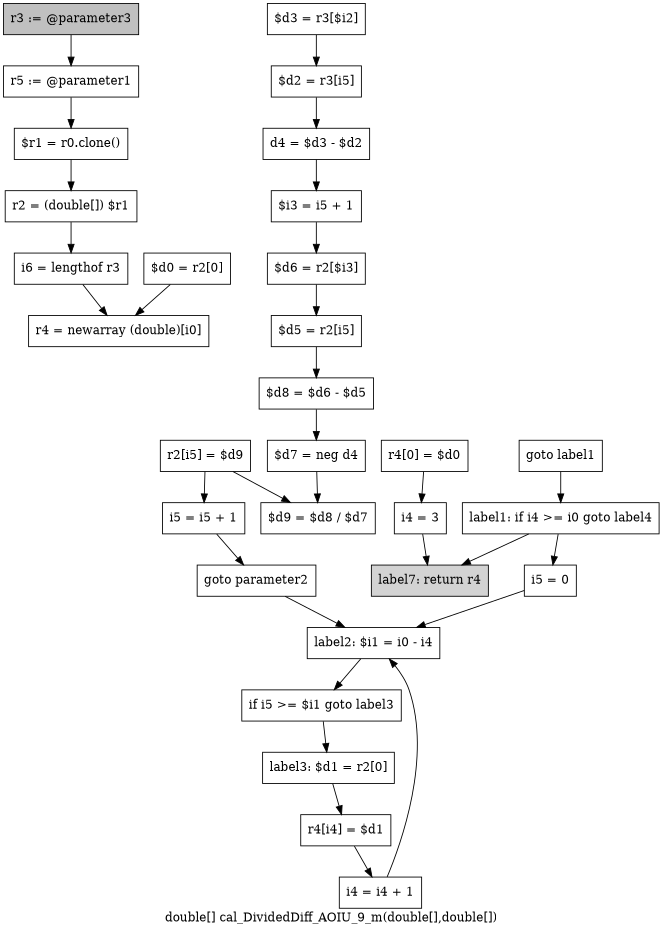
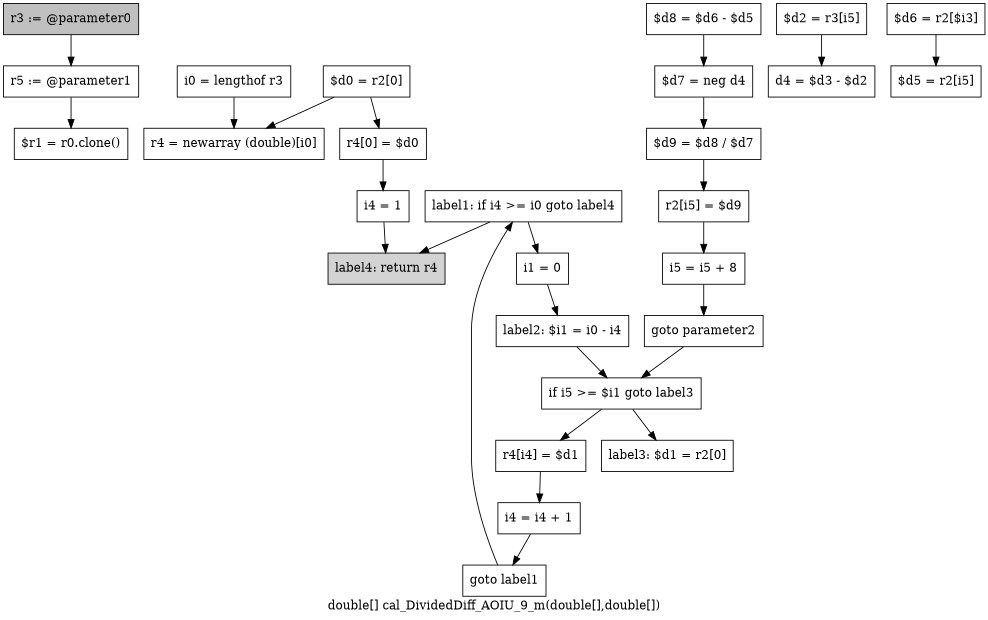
(71, 19) -> (71, 19)
(316, 19) -> none
none -> (374, 109)
(71, 206) -> none
(316, 206) -> none
(71, 269) -> (234, 81)
(316, 358) -> none
(258, 485) -> (704, 171)
(204, 518) -> (704, 269)
(420, 518) -> (383, 206)
(430, 581) -> (387, 269)
(550, 581) -> (543, 269)
(311, 610) -> (666, 360)
(416, 771) -> (524, 546)
(336, 795) -> (584, 422)
